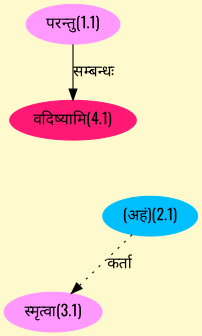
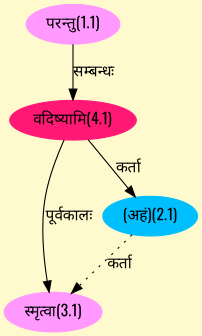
none -> (108, 164)
none -> (44, 209)
